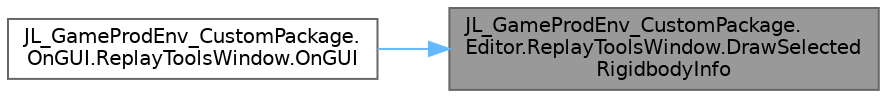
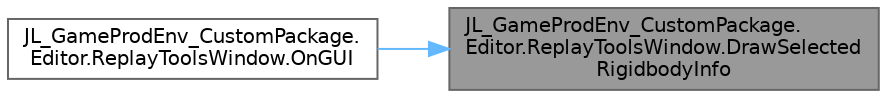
(193, 49) -> (193, 49)
